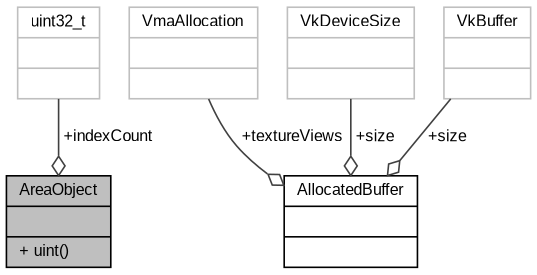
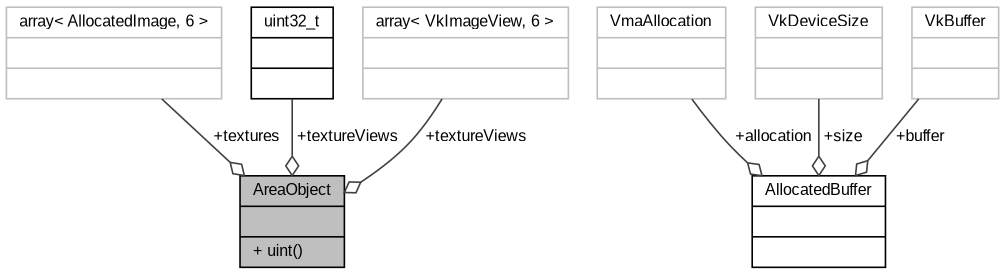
(59, 53) -> (292, 53)
none -> (114, 53)
none -> (466, 53)
(106, 137) -> (346, 137)
(291, 137) -> (771, 137)
(446, 137) -> (918, 137)
